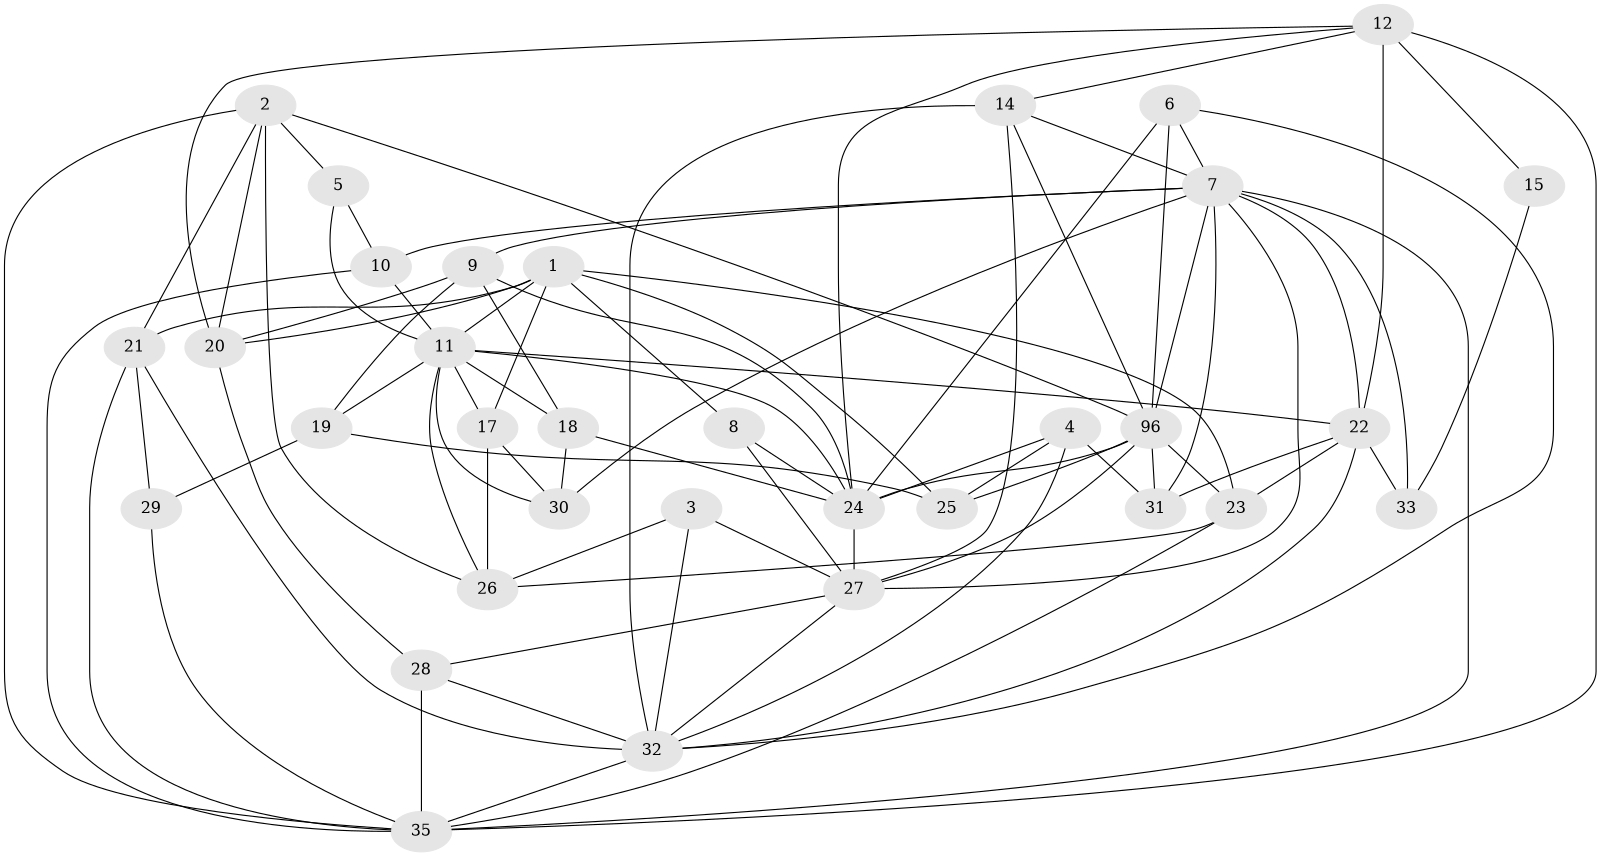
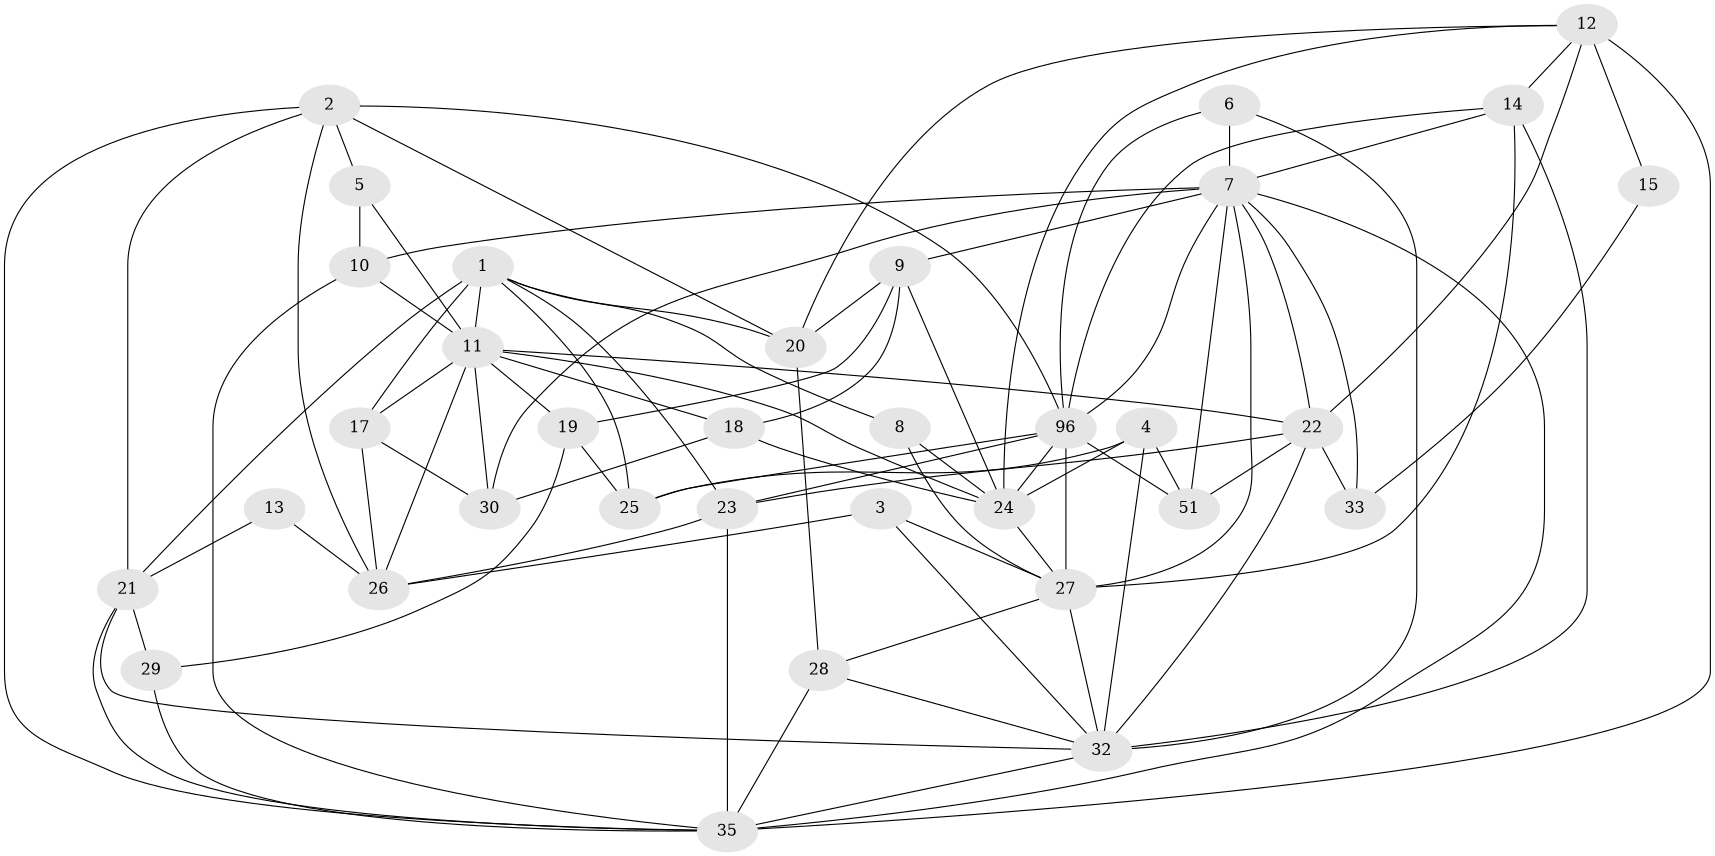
(1005, 316) -> none
none -> (275, 509)
(1156, 509) -> (1189, 509)
